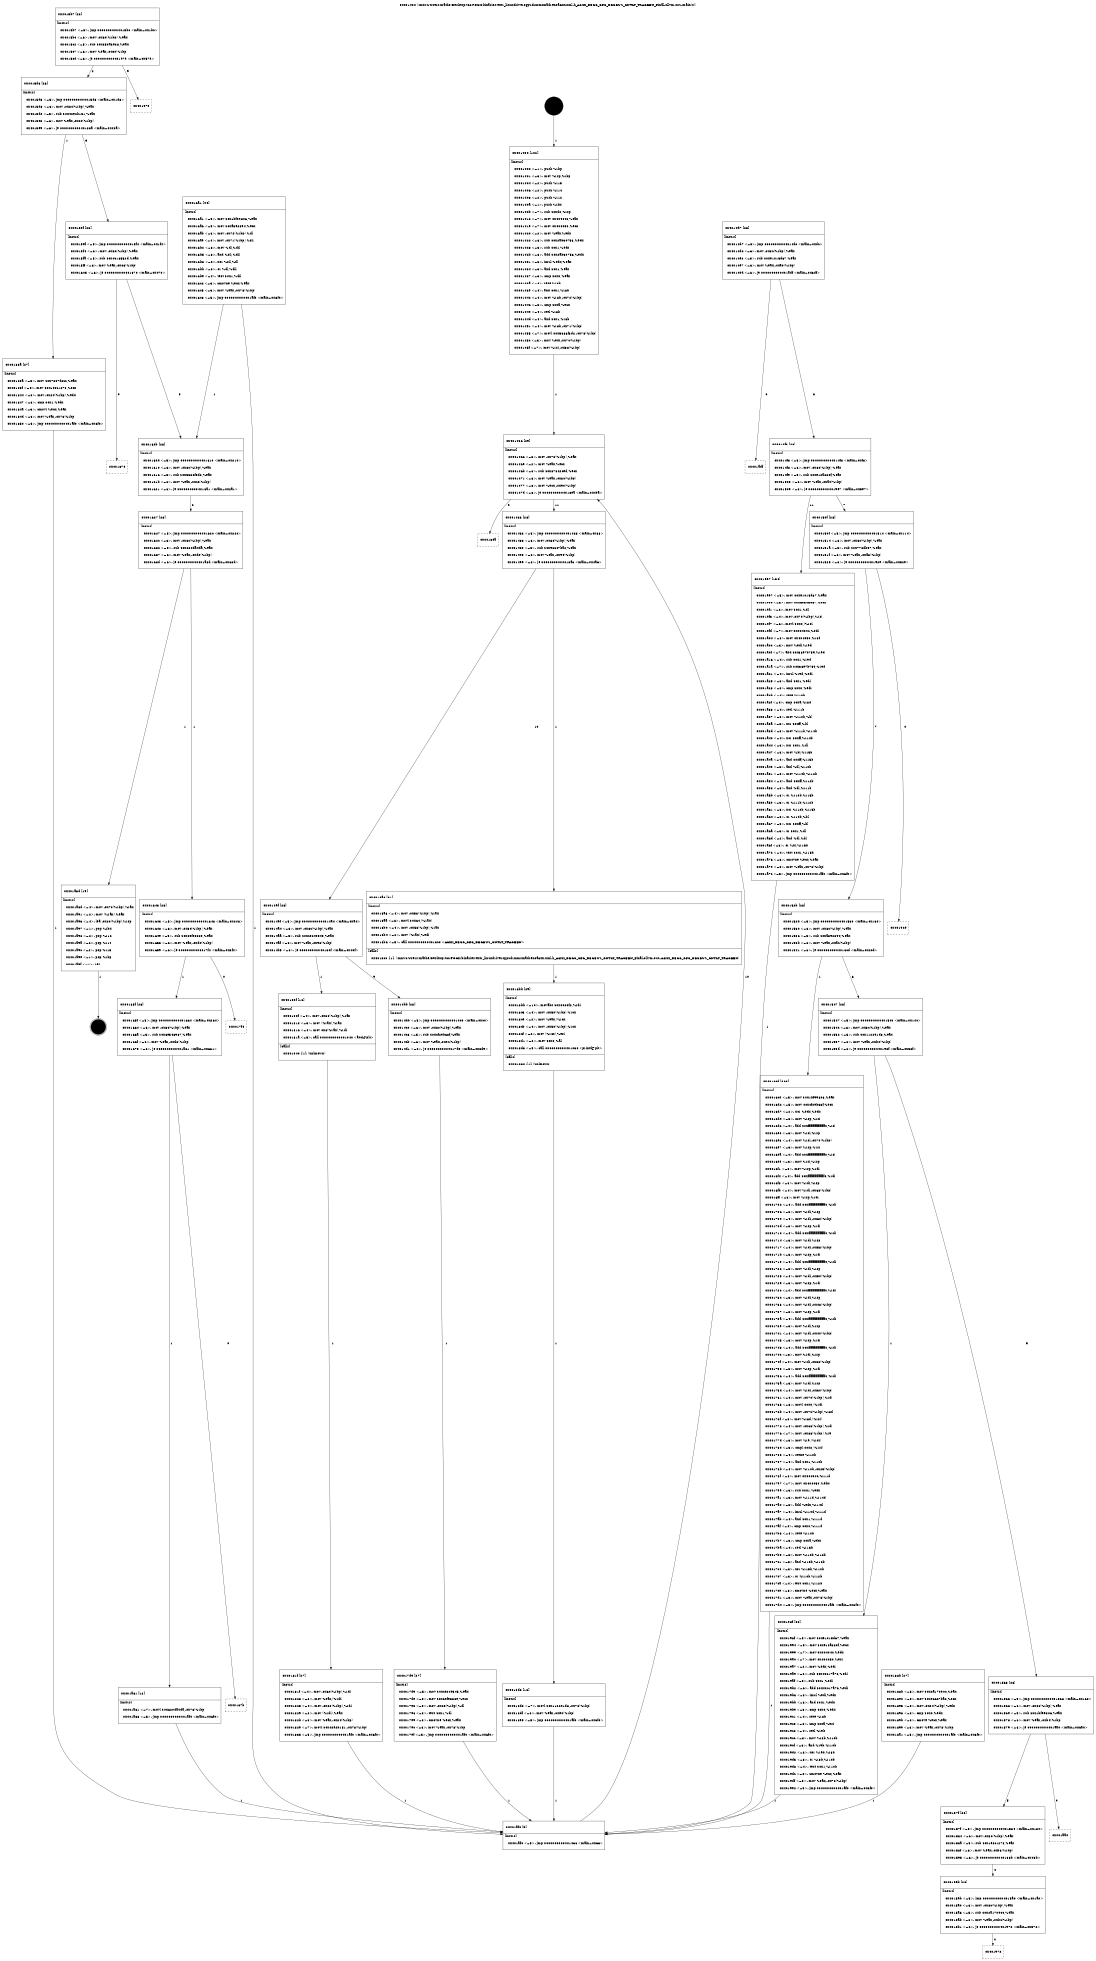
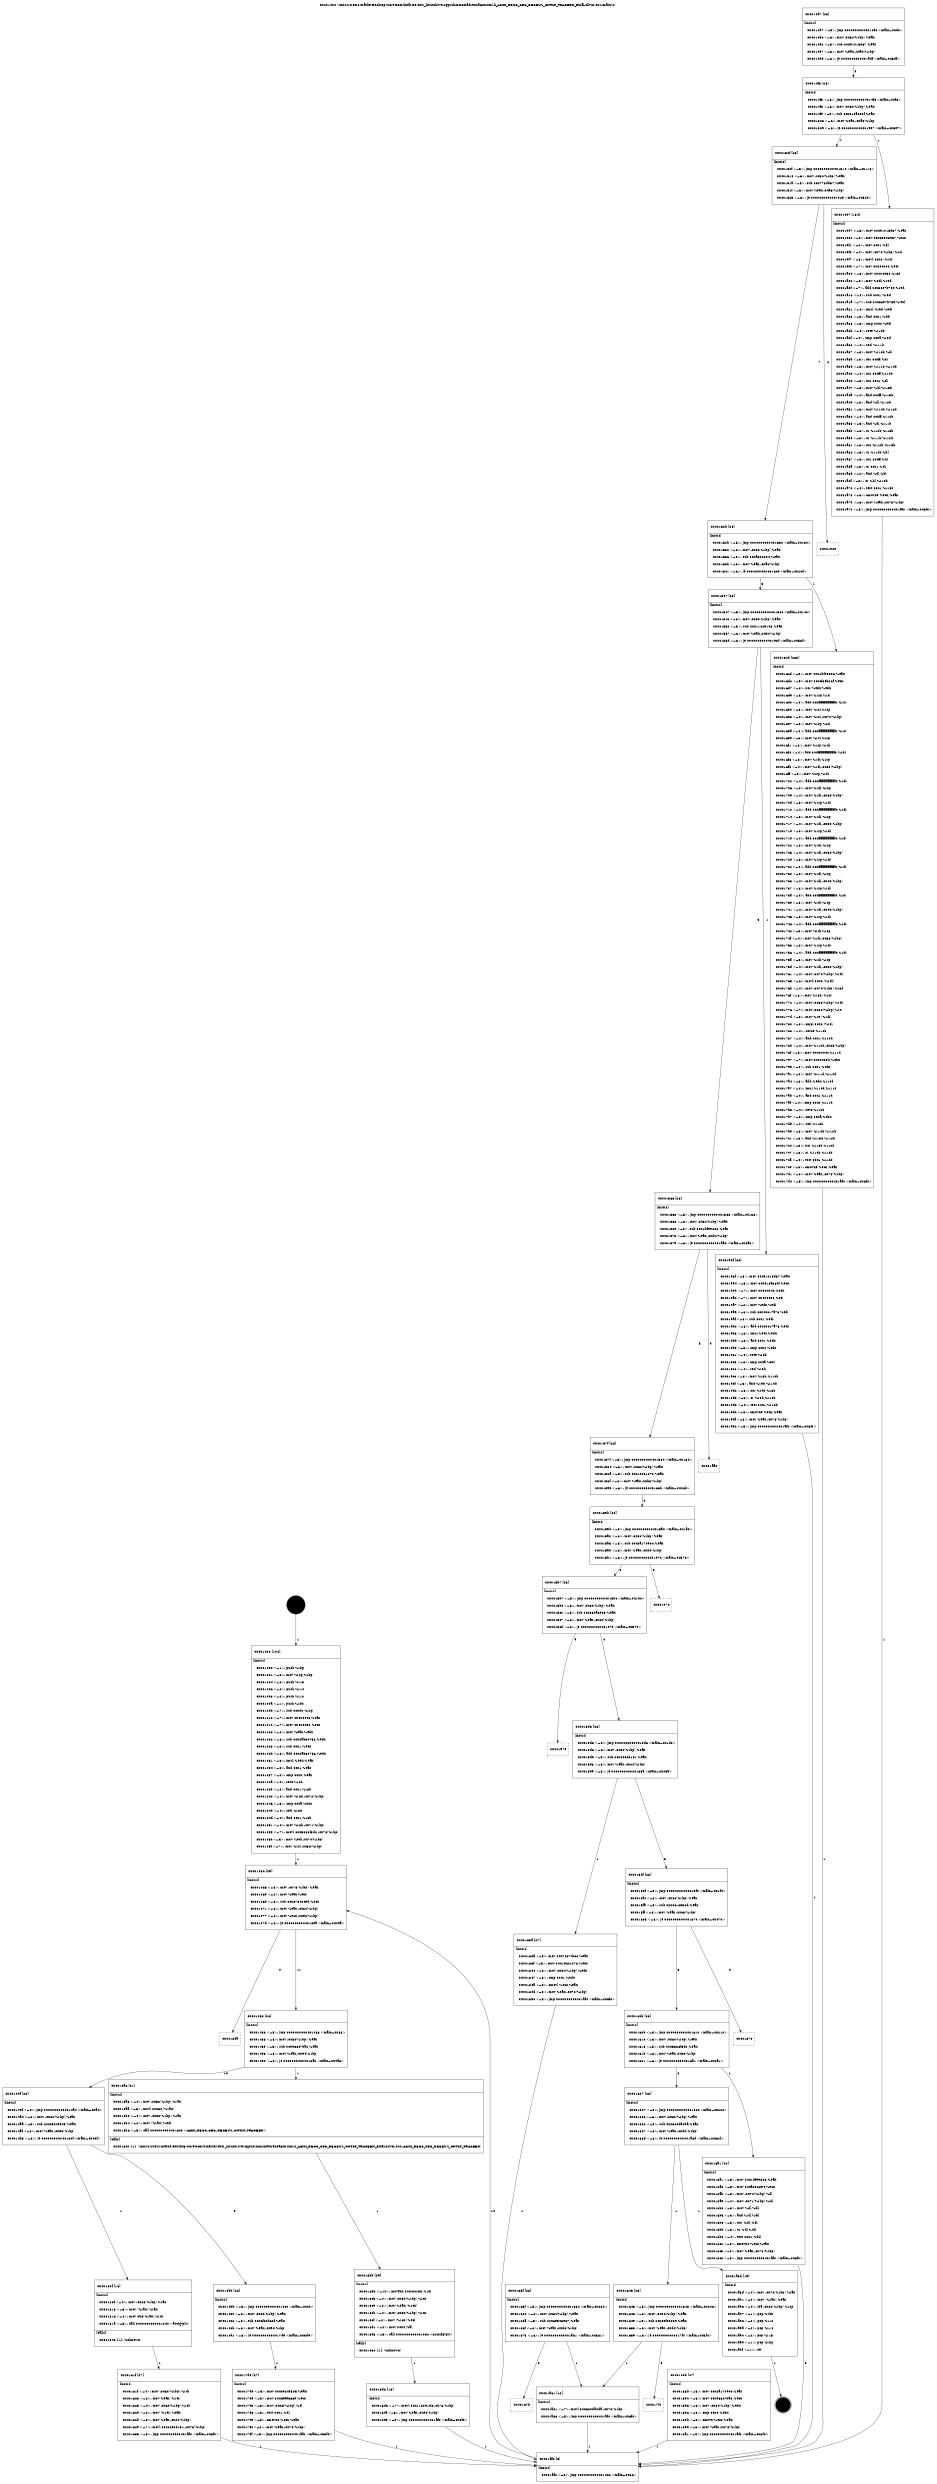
(210, 370) -> (744, 2109)
(755, 467) -> none
(811, 505) -> (878, 141)
(255, 928) -> (805, 2363)
(181, 976) -> (623, 2364)
none -> (619, 1569)
